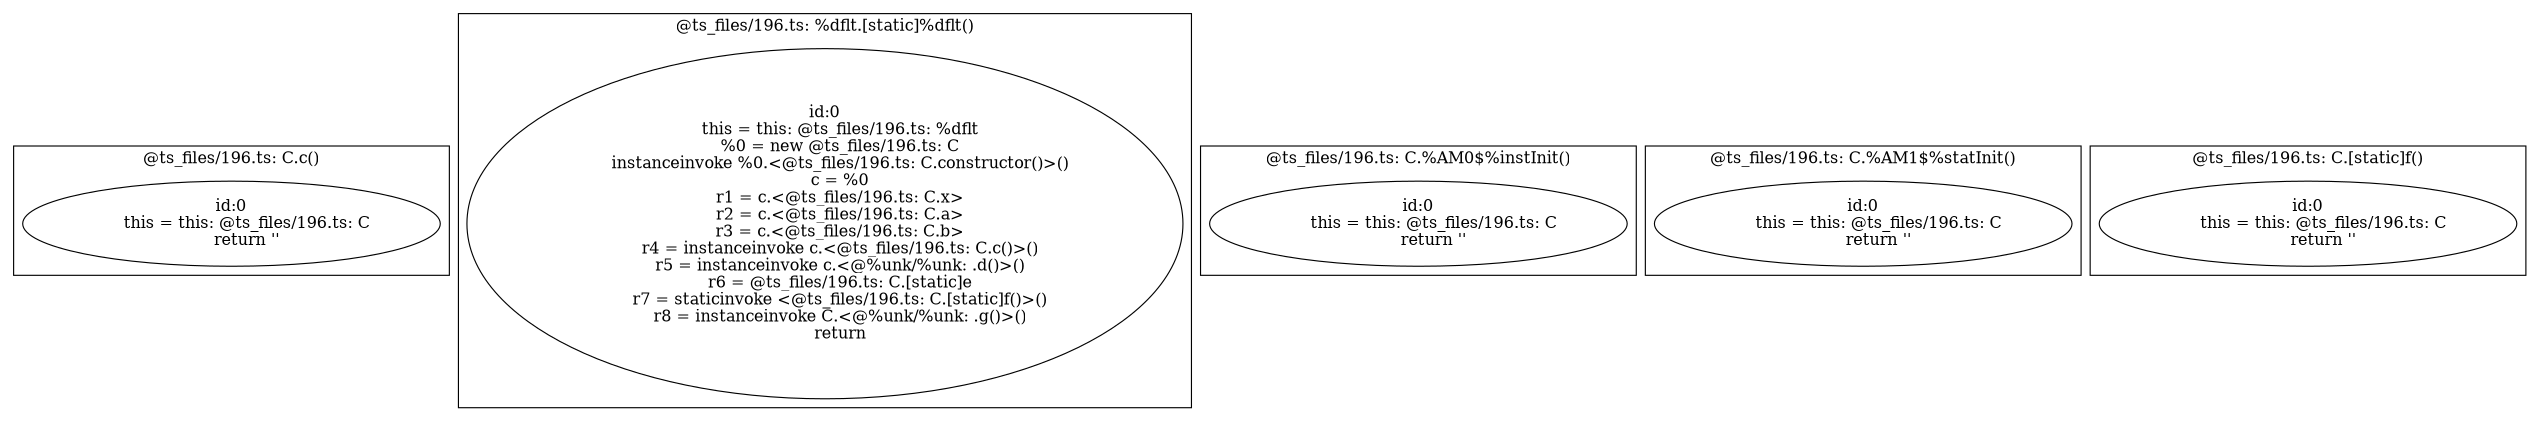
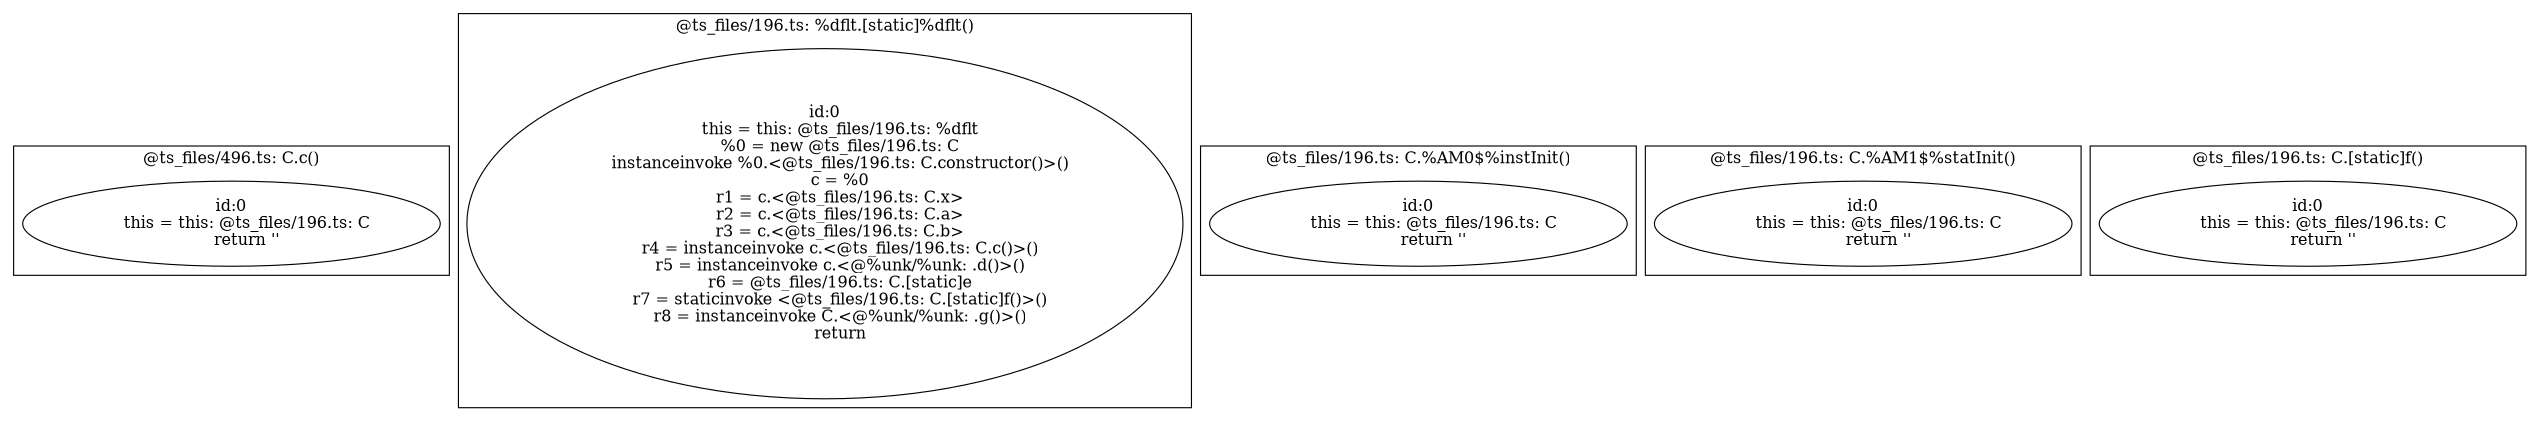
(231, 159) -> (231, 159)
